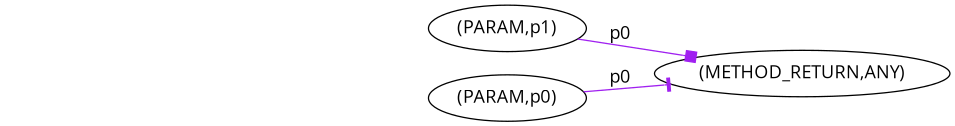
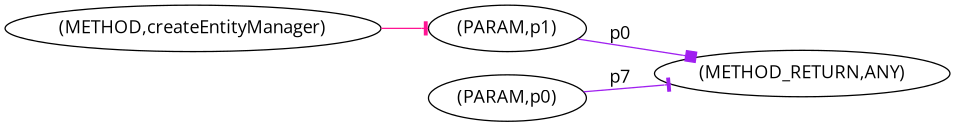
none -> (193, 28)
(620, 78) -> (620, 78)
